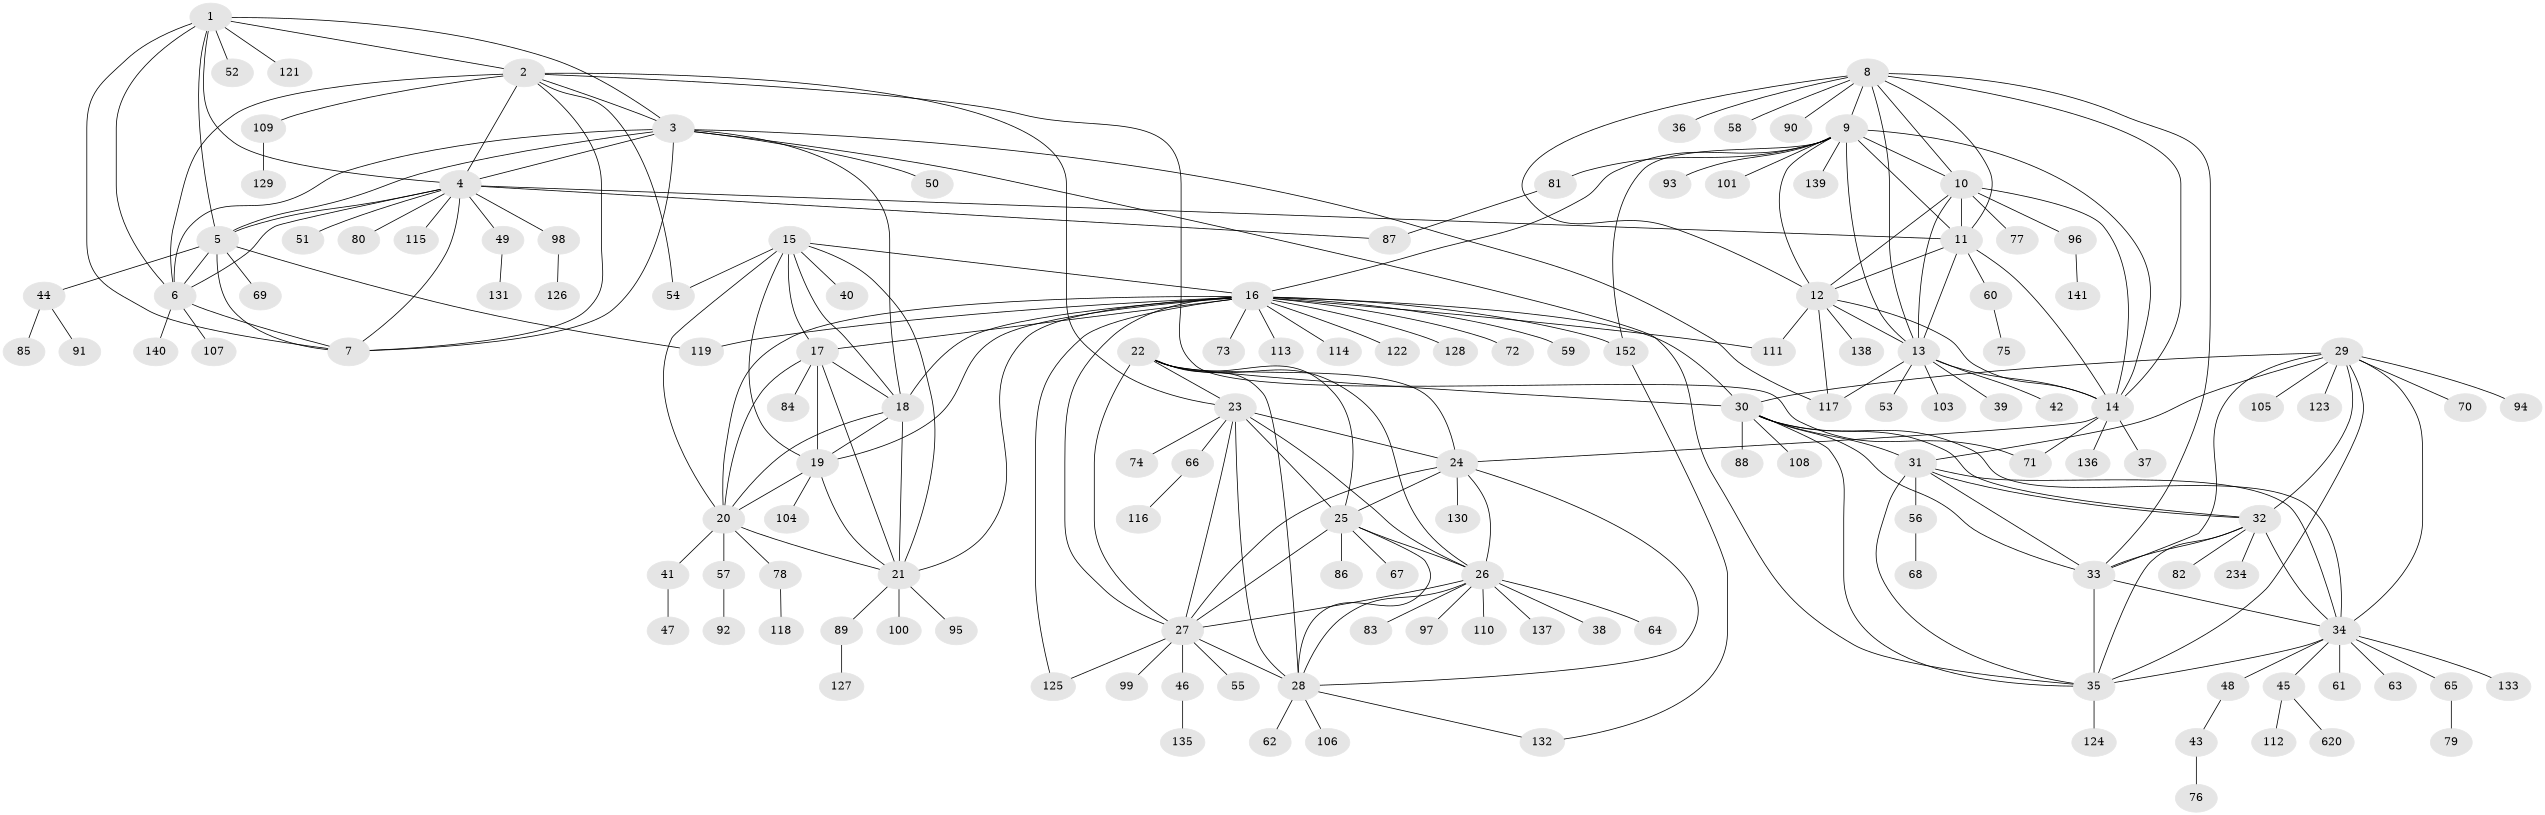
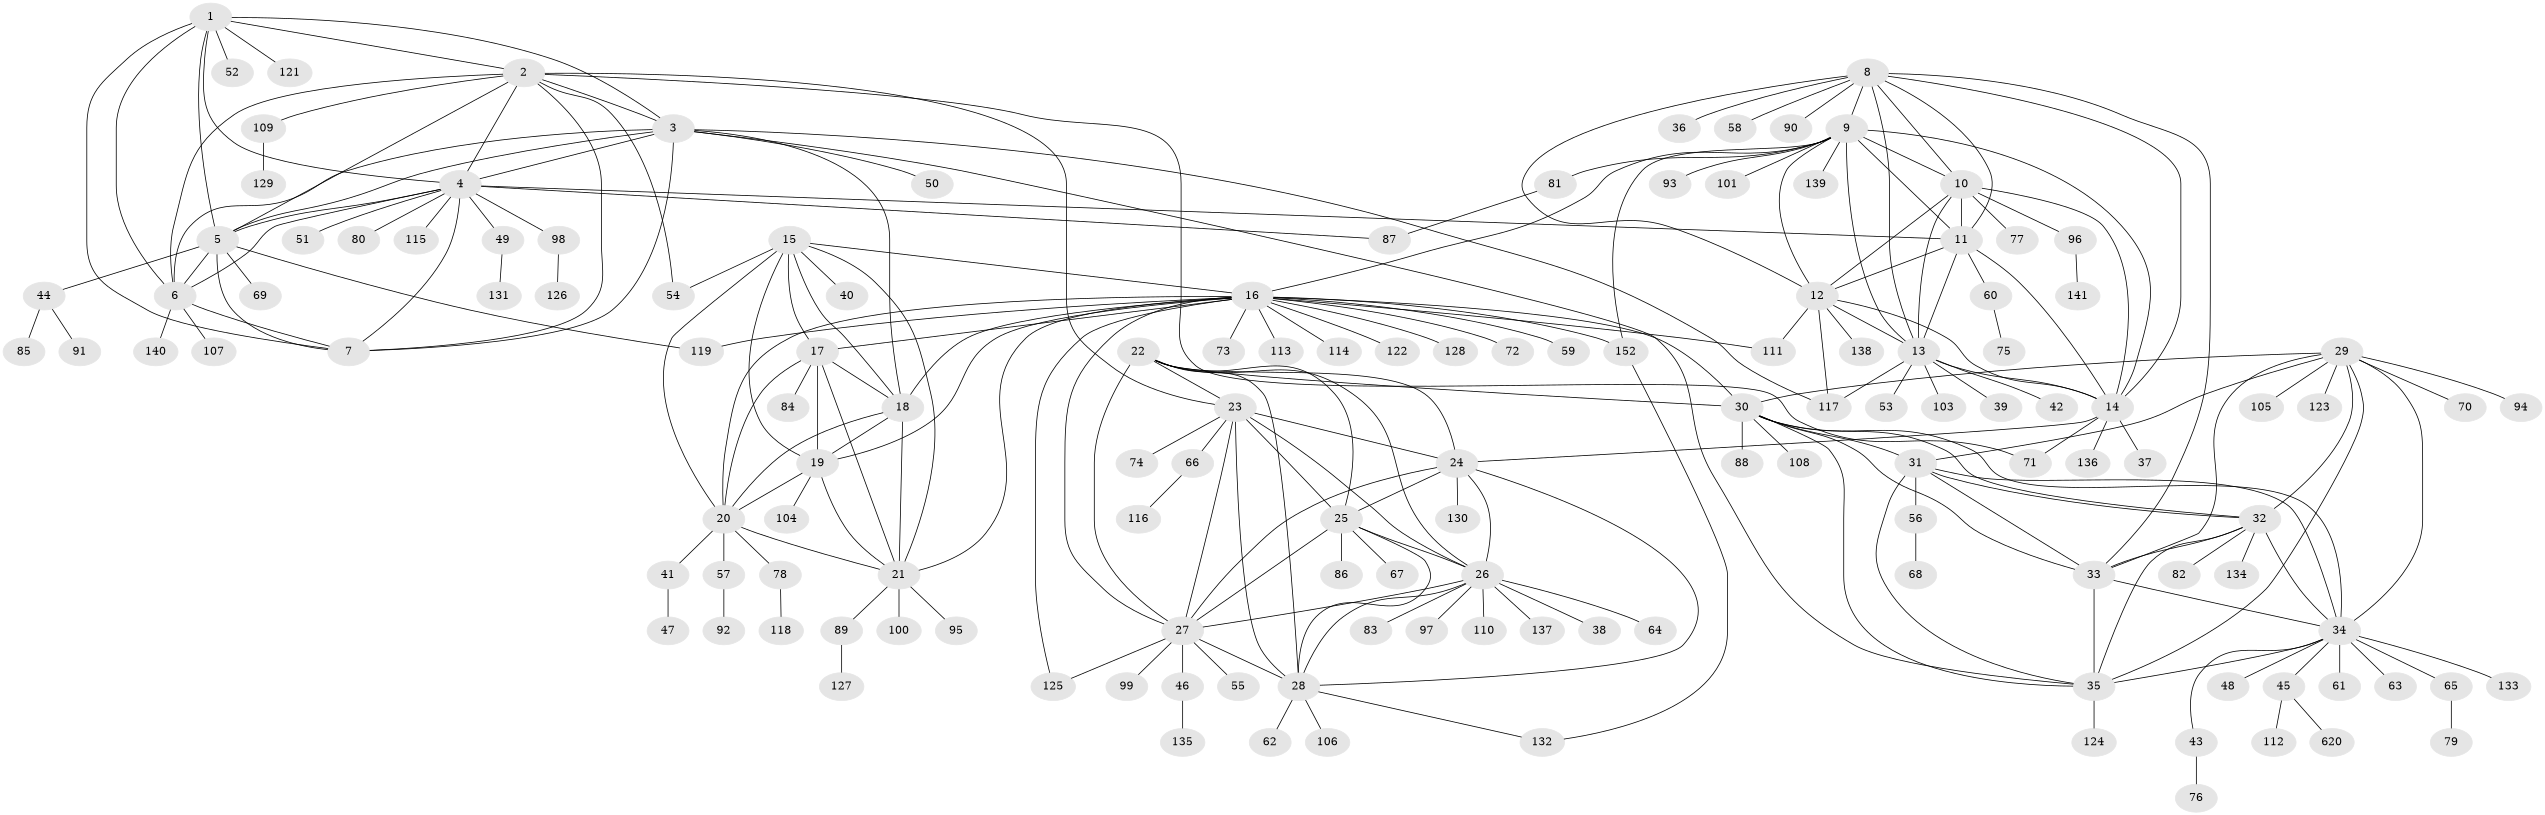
none -> (371, 157)
(2237, 575) -> (2237, 575)
(2212, 715) -> (2230, 653)
